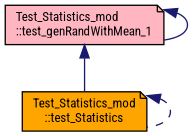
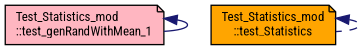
(85, 75) -> none
